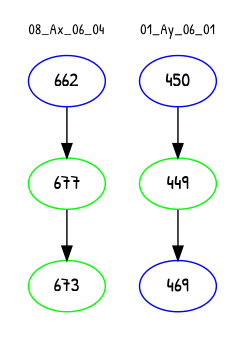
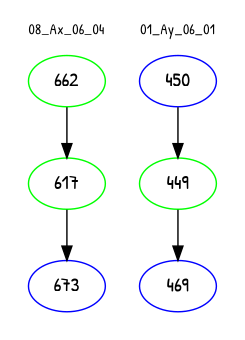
(67, 81) -> (67, 81)
(67, 184) -> (67, 184)
(67, 286) -> (67, 286)
